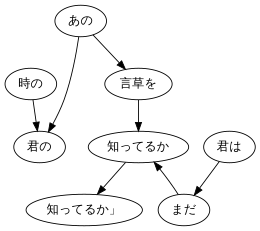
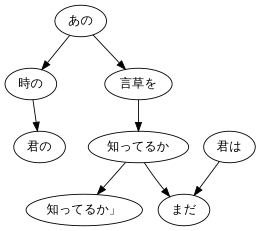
(70, 82) -> (59, 49)
(169, 181) -> (154, 176)
